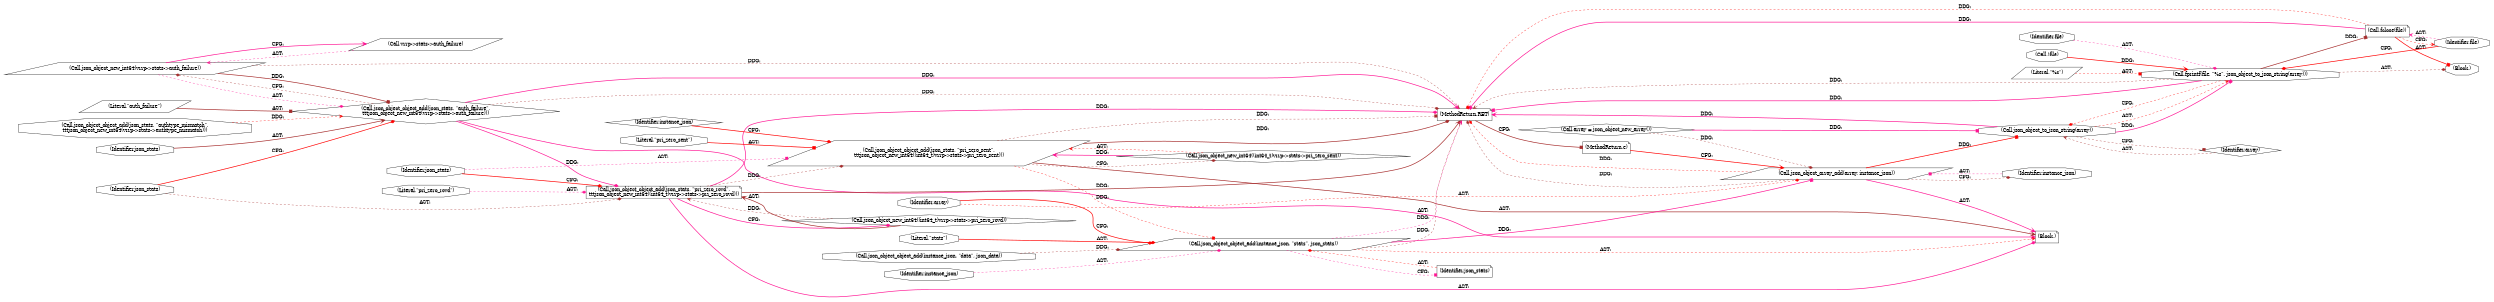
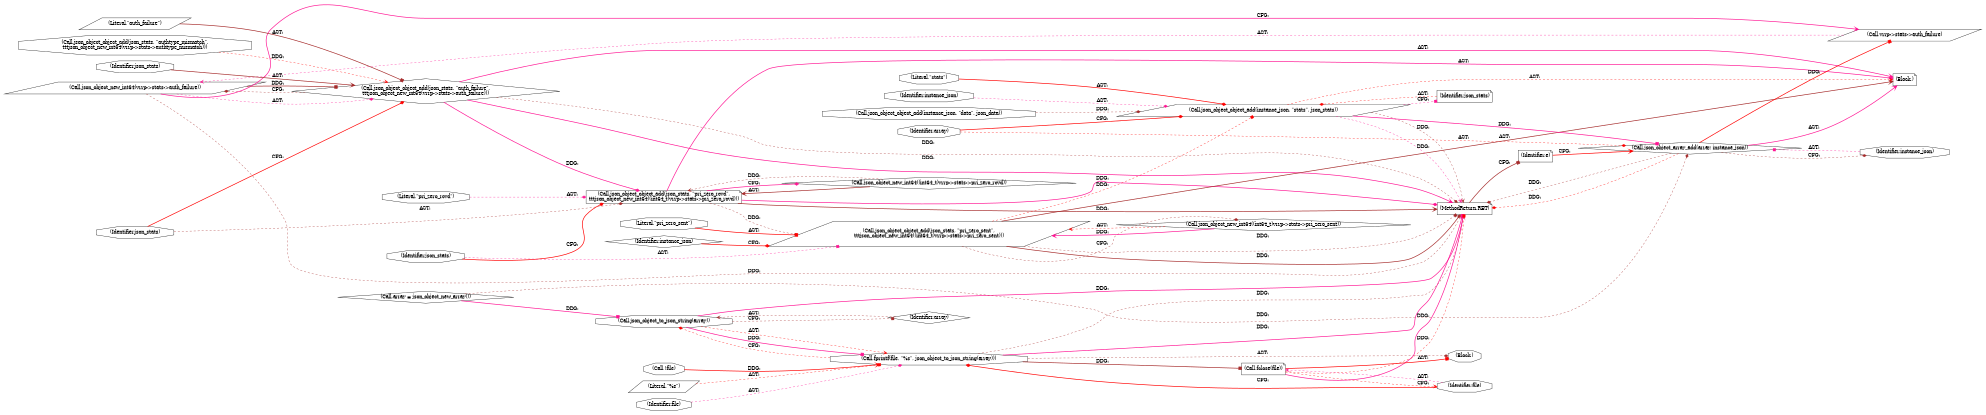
(1606, 148) -> (1535, 156)
(1940, 153) -> (1792, 90)
(1837, 174) -> (1690, 148)
